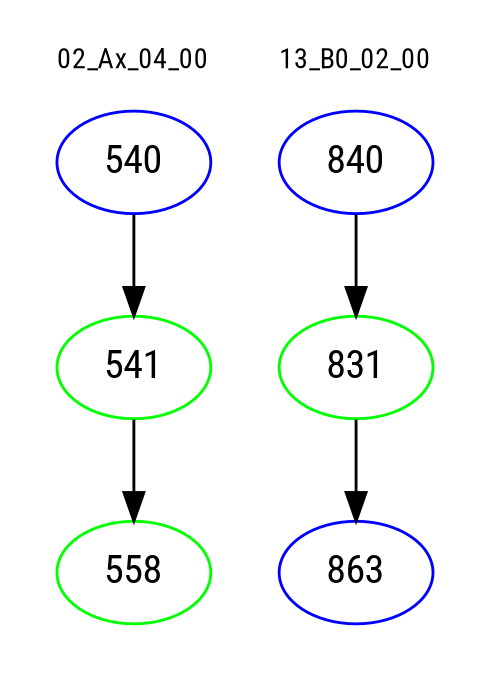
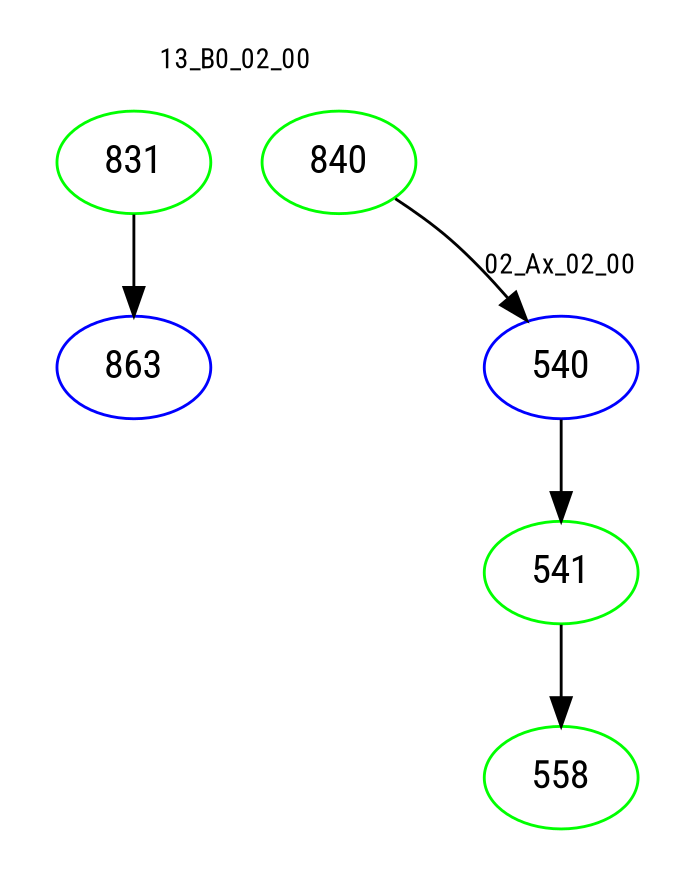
(134, 61) -> (561, 266)
(356, 162) -> (339, 162)
(356, 251) -> (480, 267)
